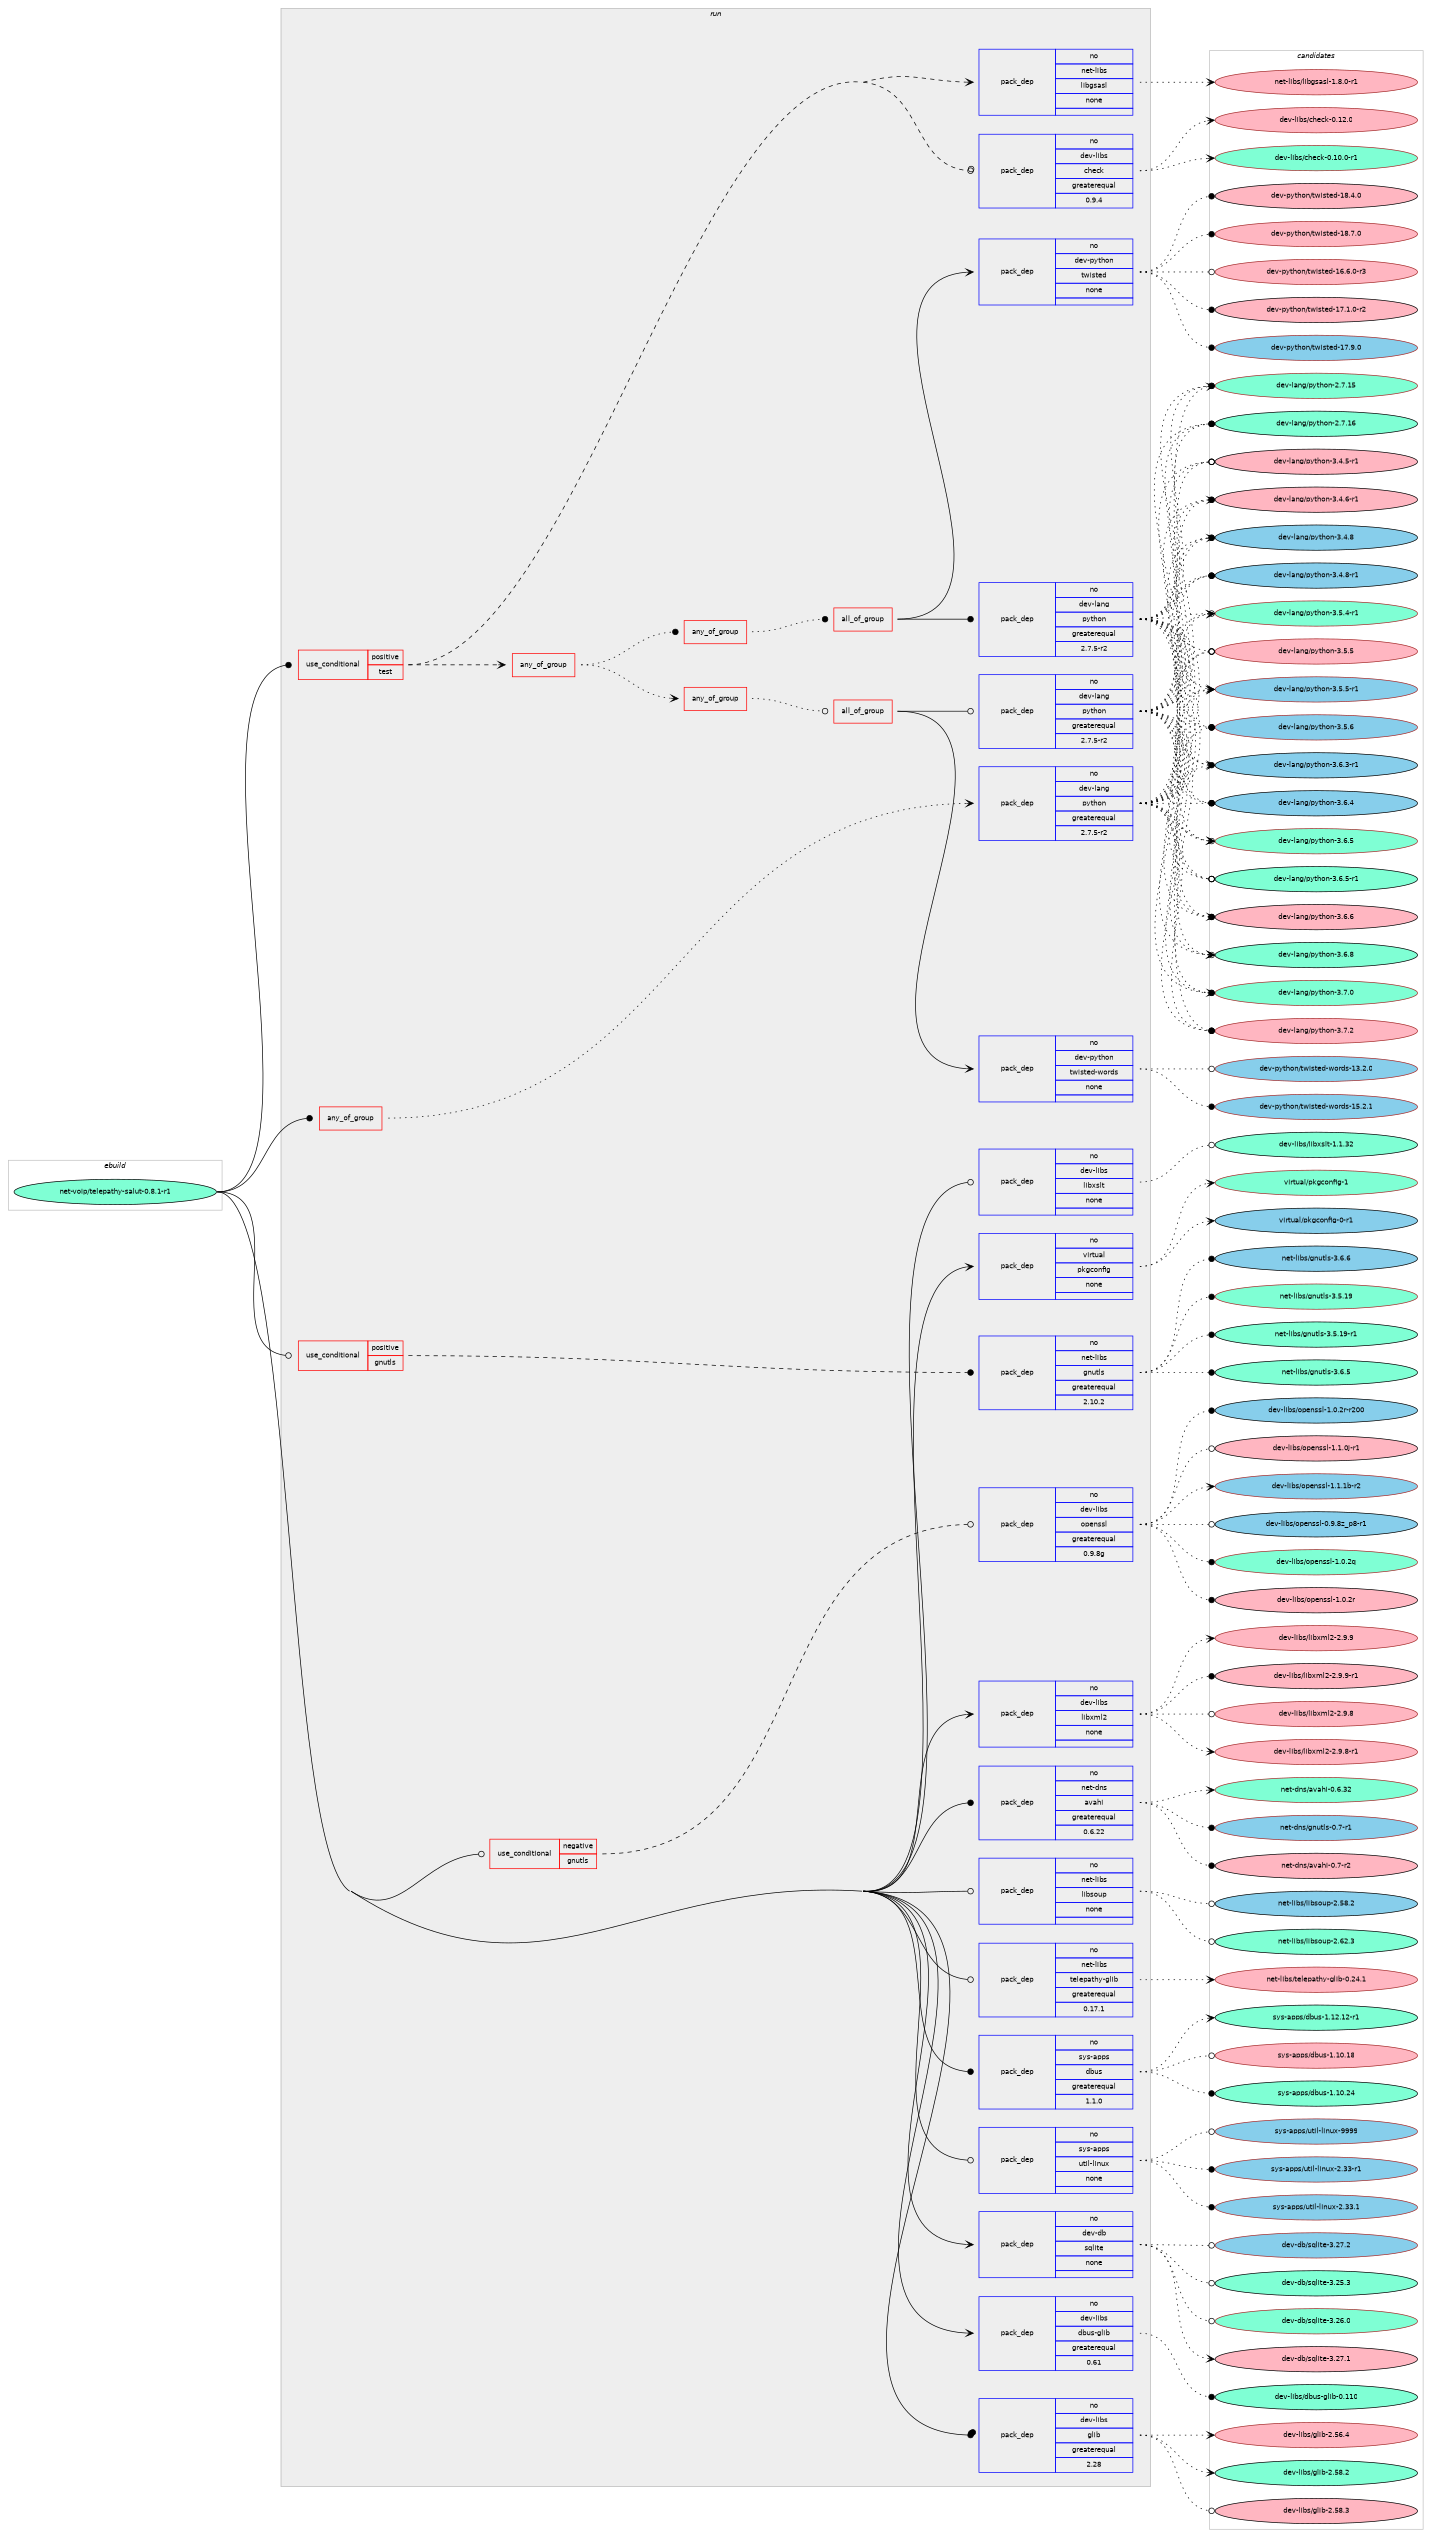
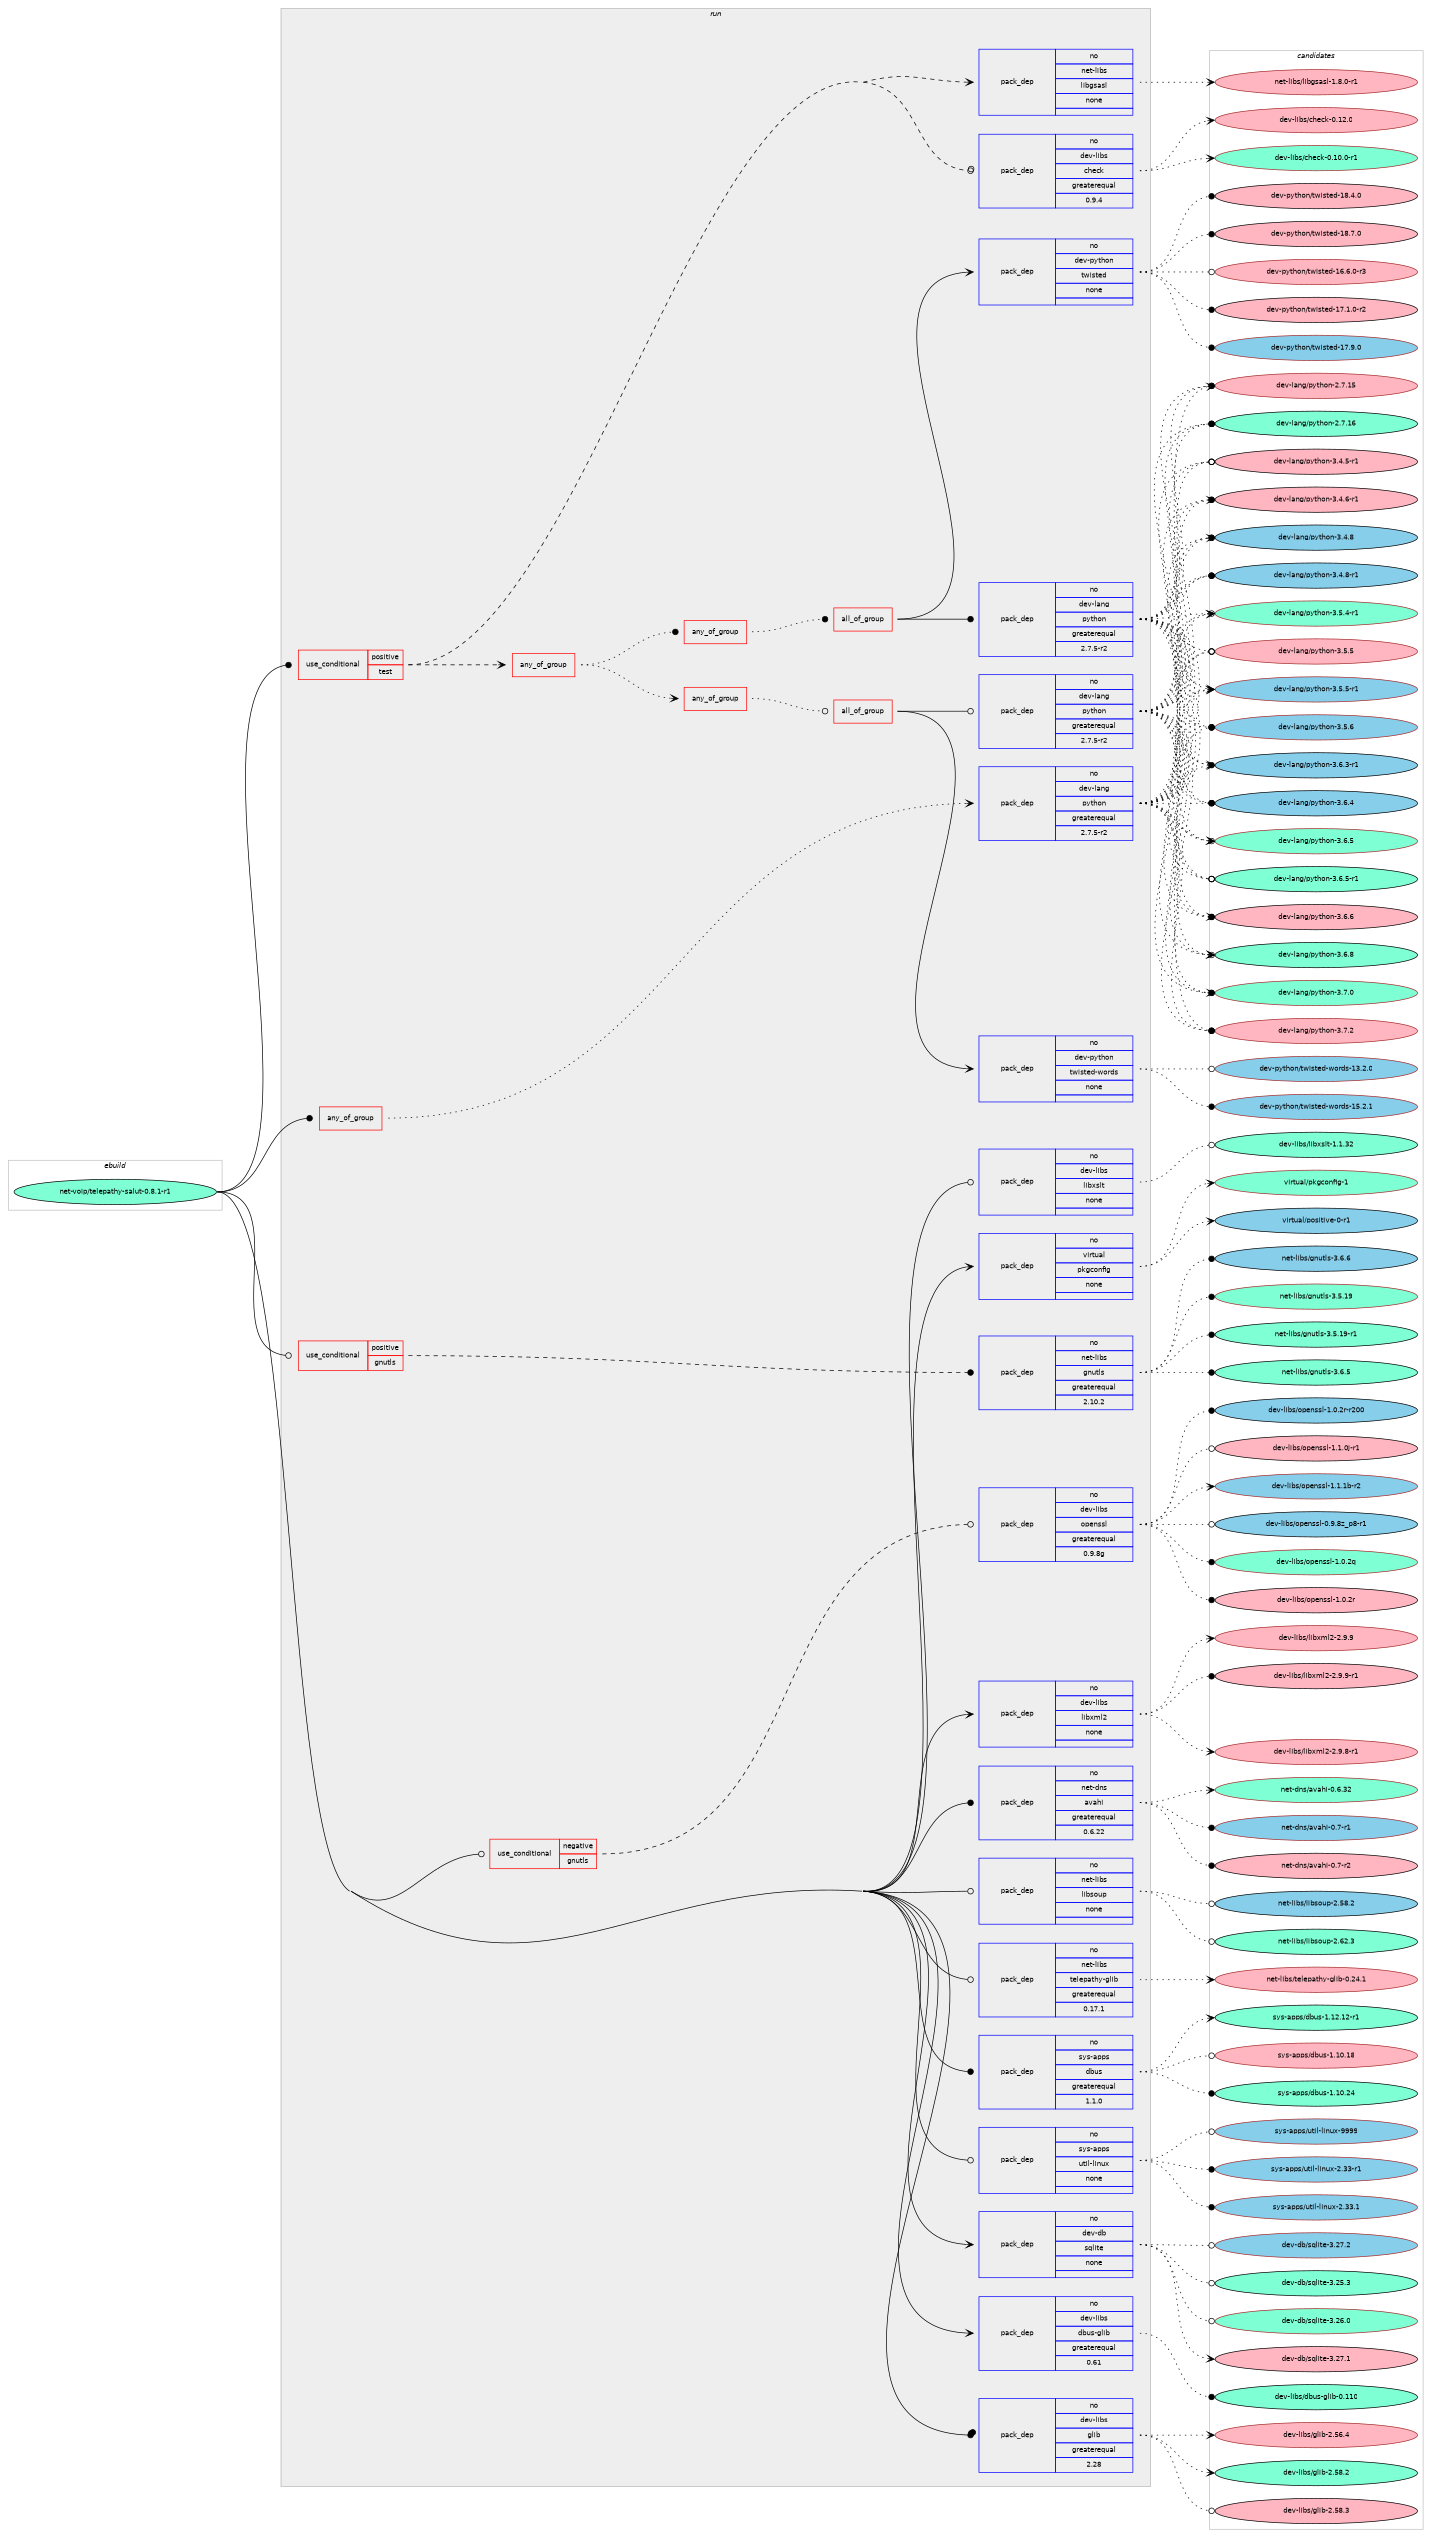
(1316, 234) -> (1316, 234)
(1316, 386) -> (1316, 386)
(1316, 1221) -> (1316, 1221)
(1316, 1714) -> none
(1316, 1828) -> (1316, 1828)
